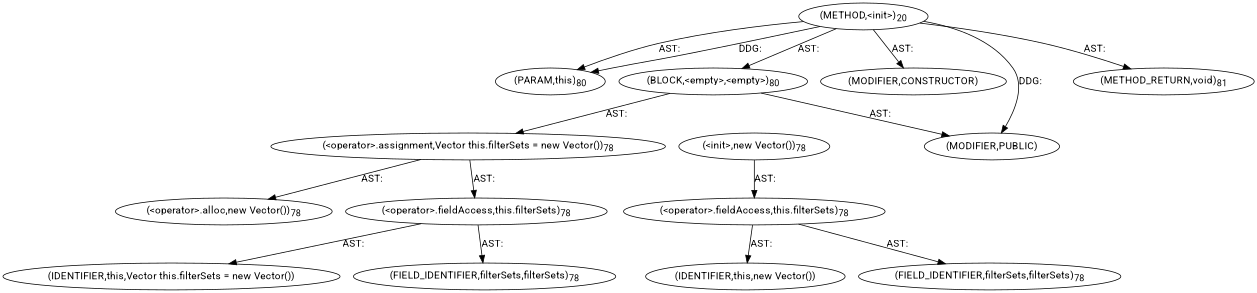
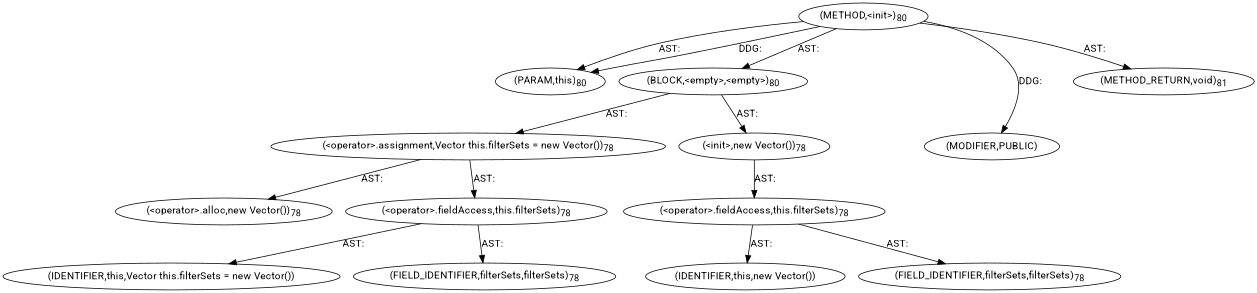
(902, 15) -> (902, 15)
(913, 81) -> none
(852, 114) -> (732, 111)
